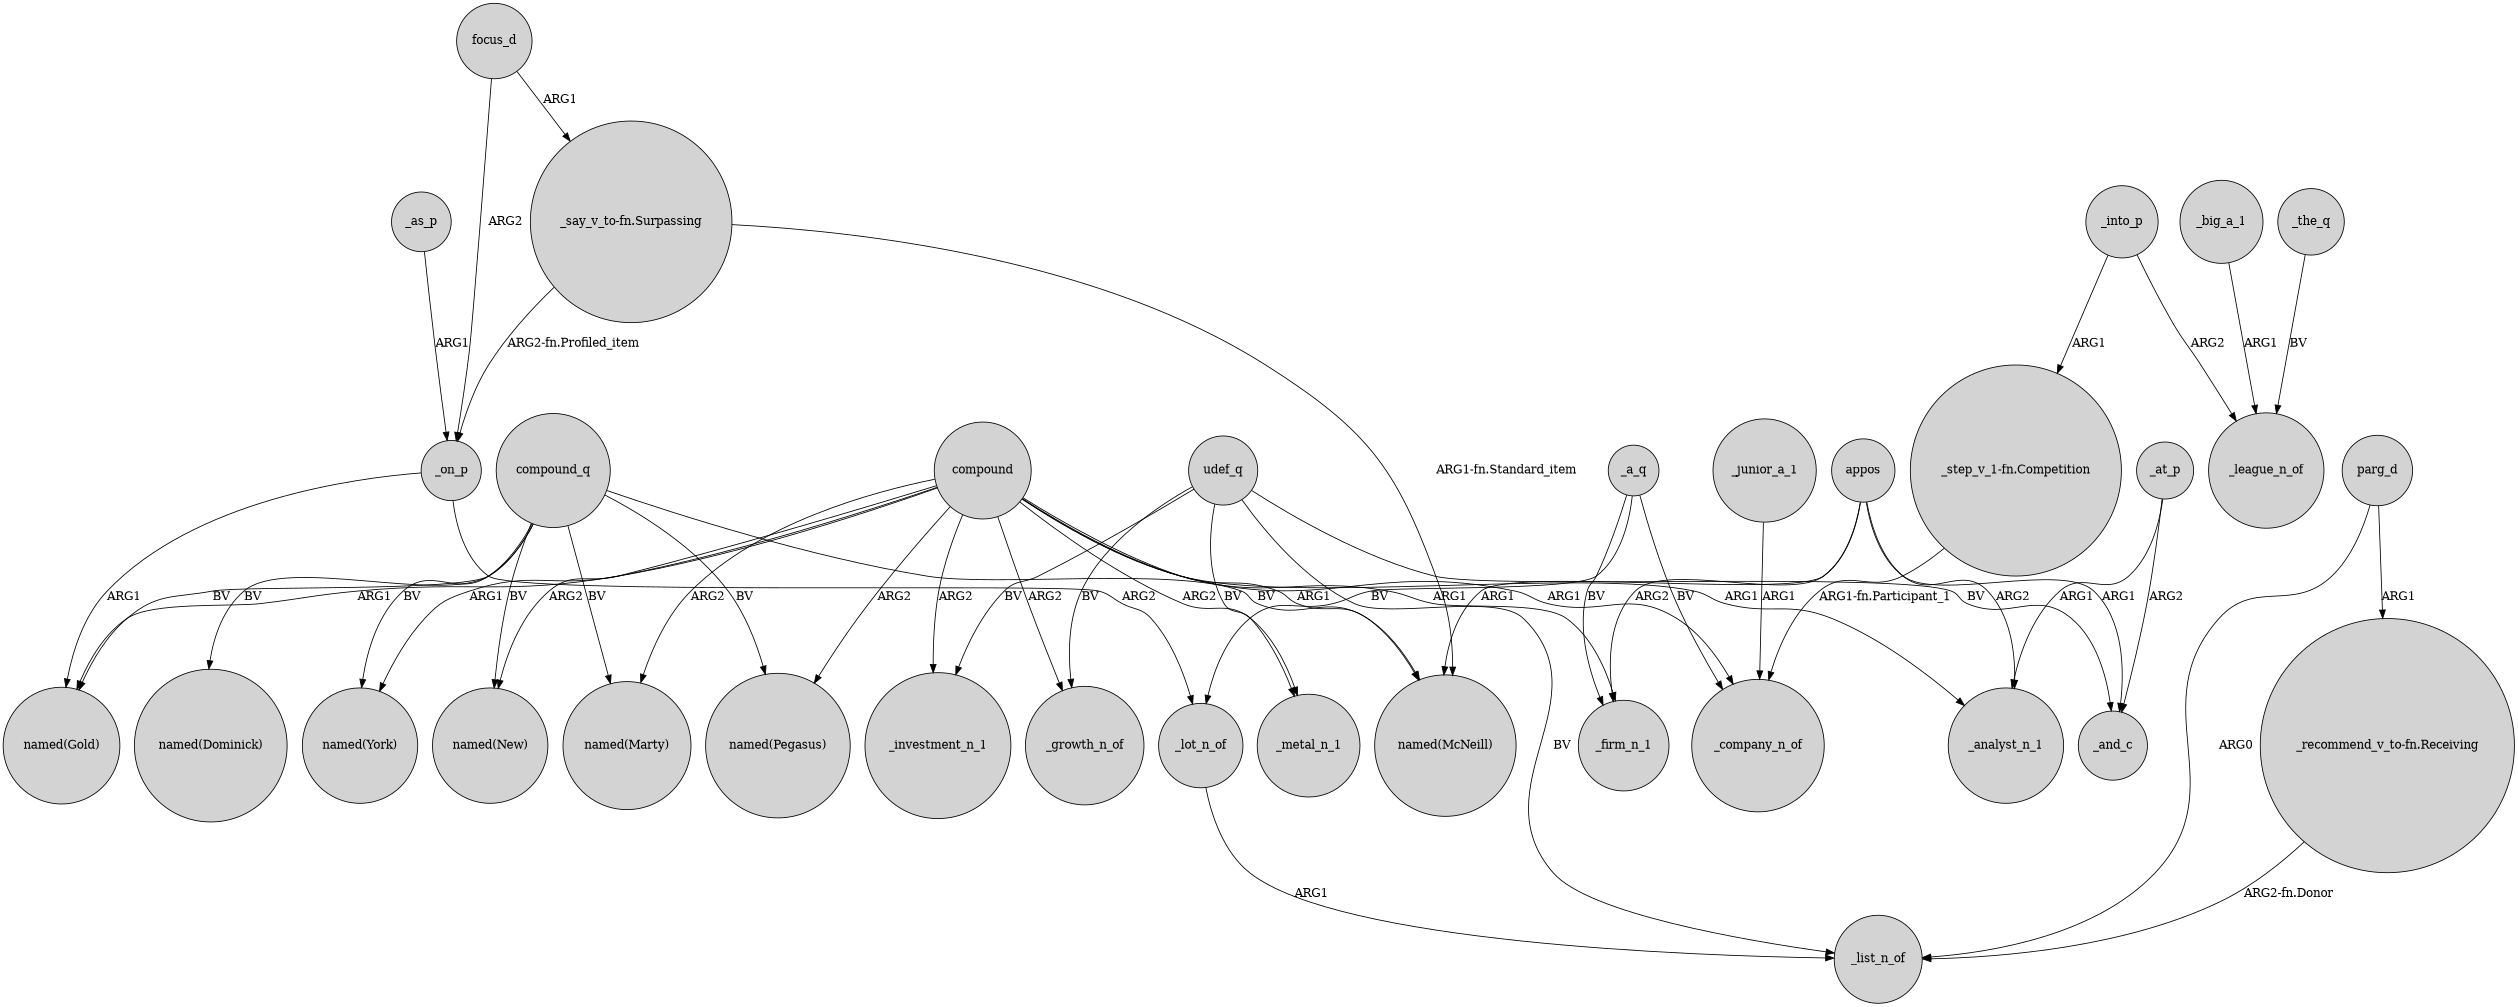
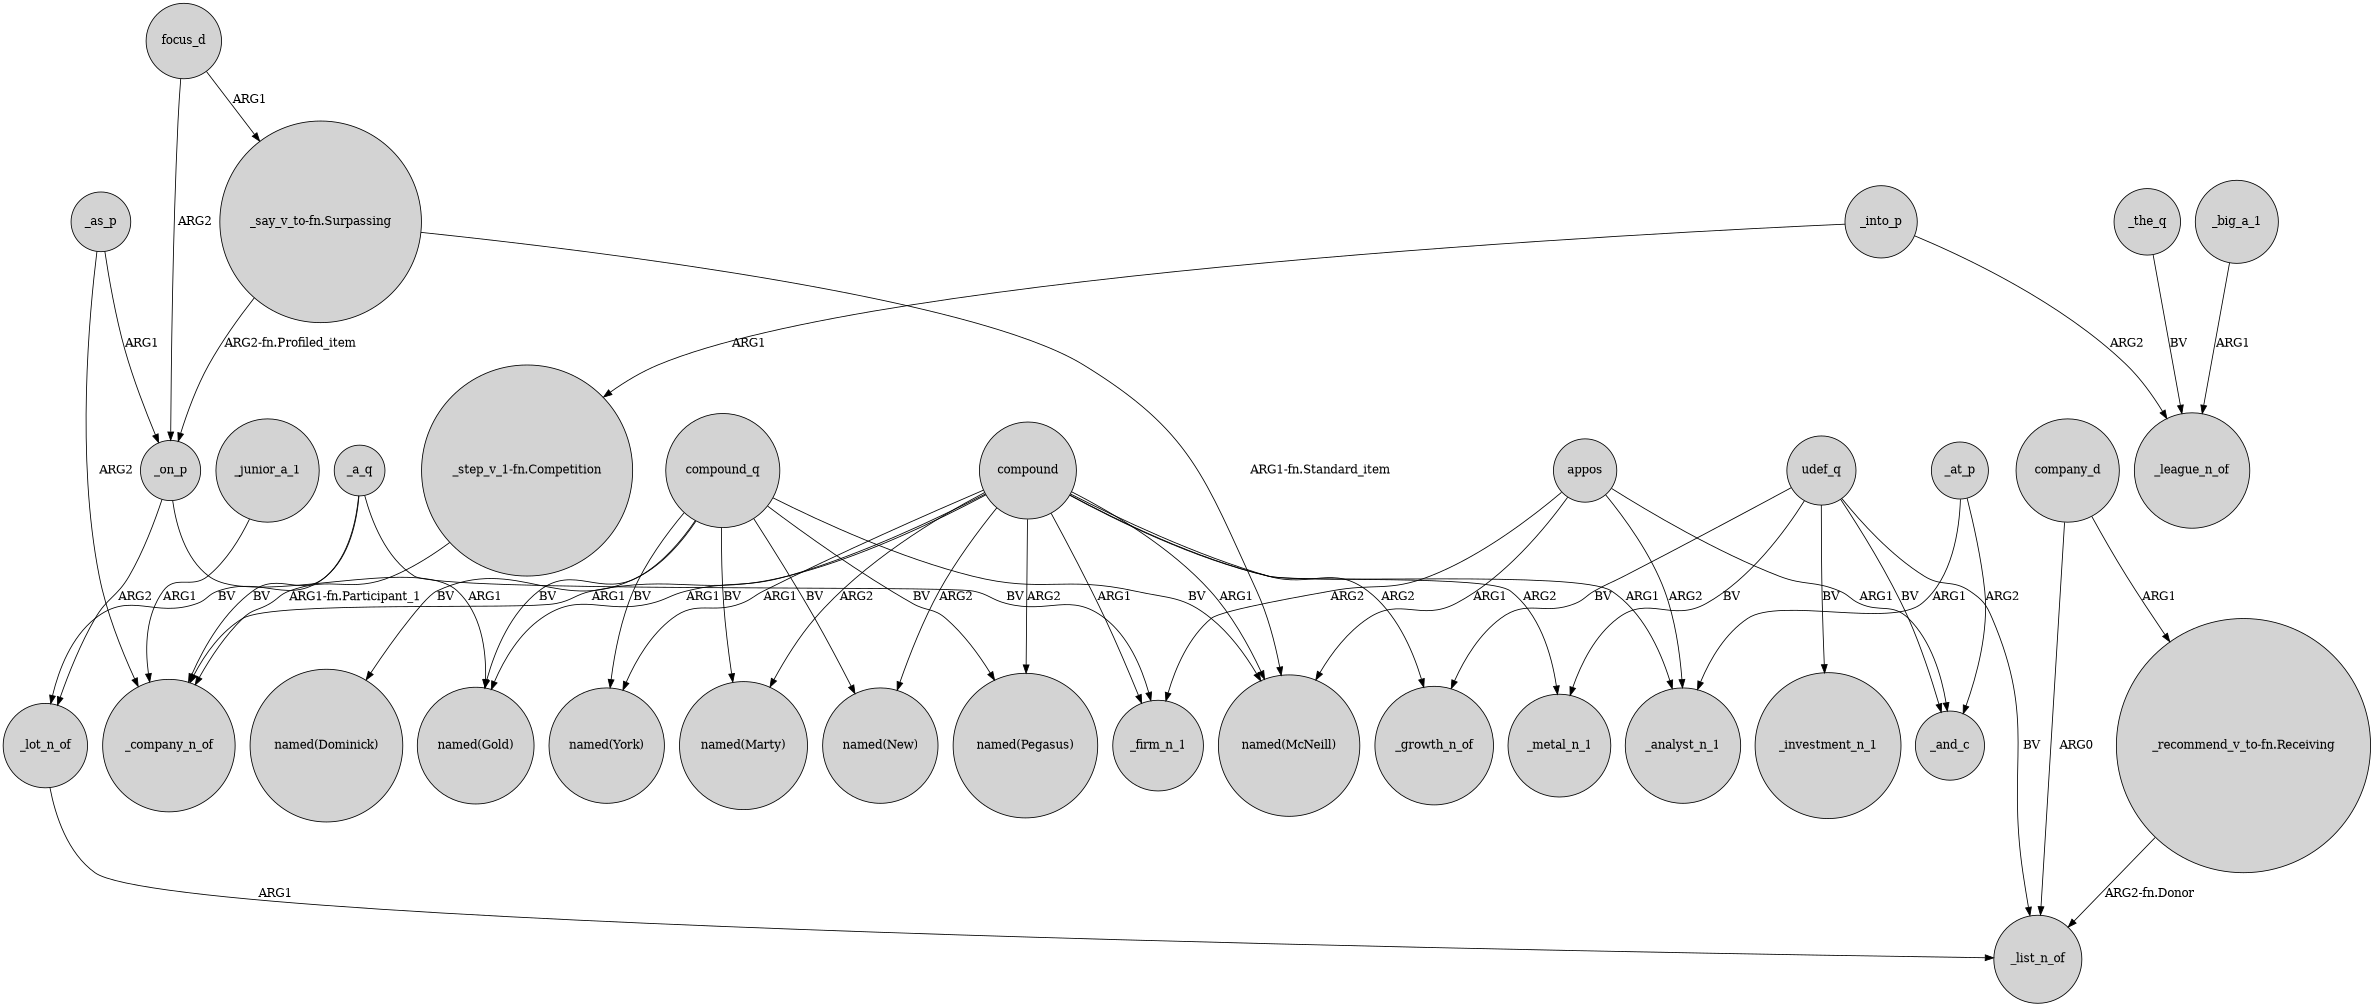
none -> (87, 468)
(2377, 471) -> (2068, 471)
(938, 596) -> none
